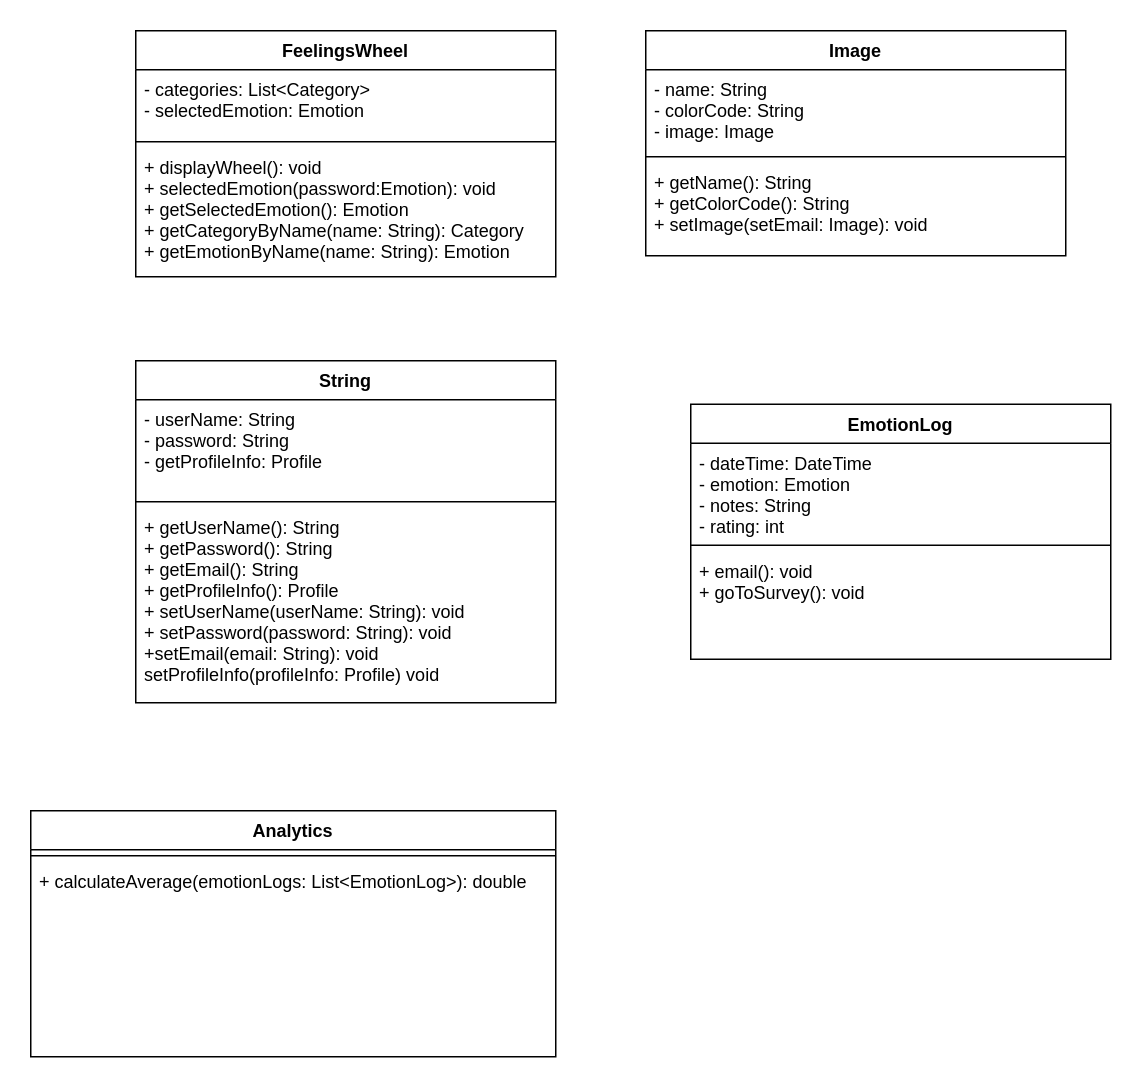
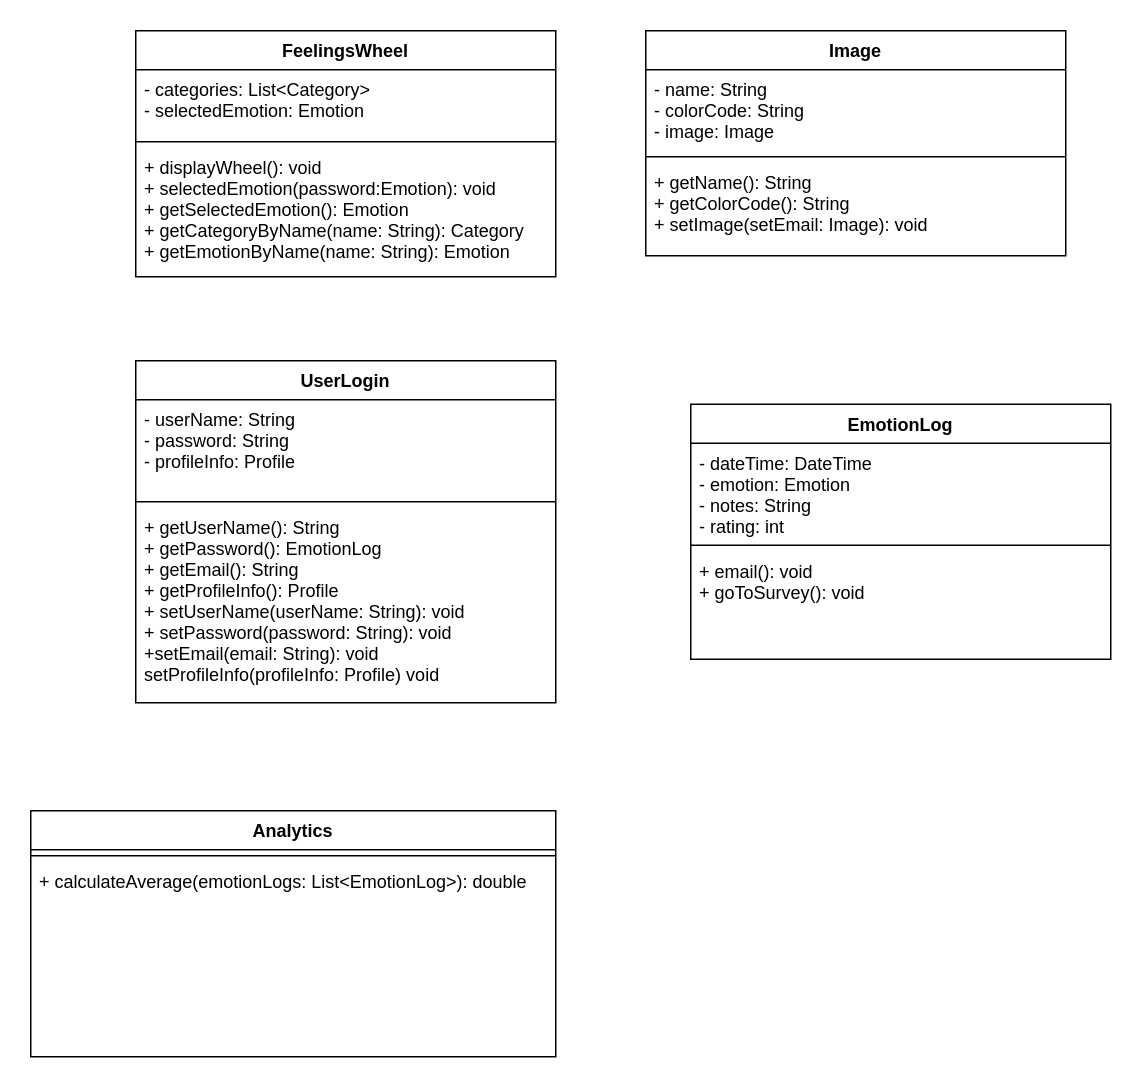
(345, 381) -> (345, 381)
(225, 420) -> (225, 420)
(251, 528) -> (251, 528)
